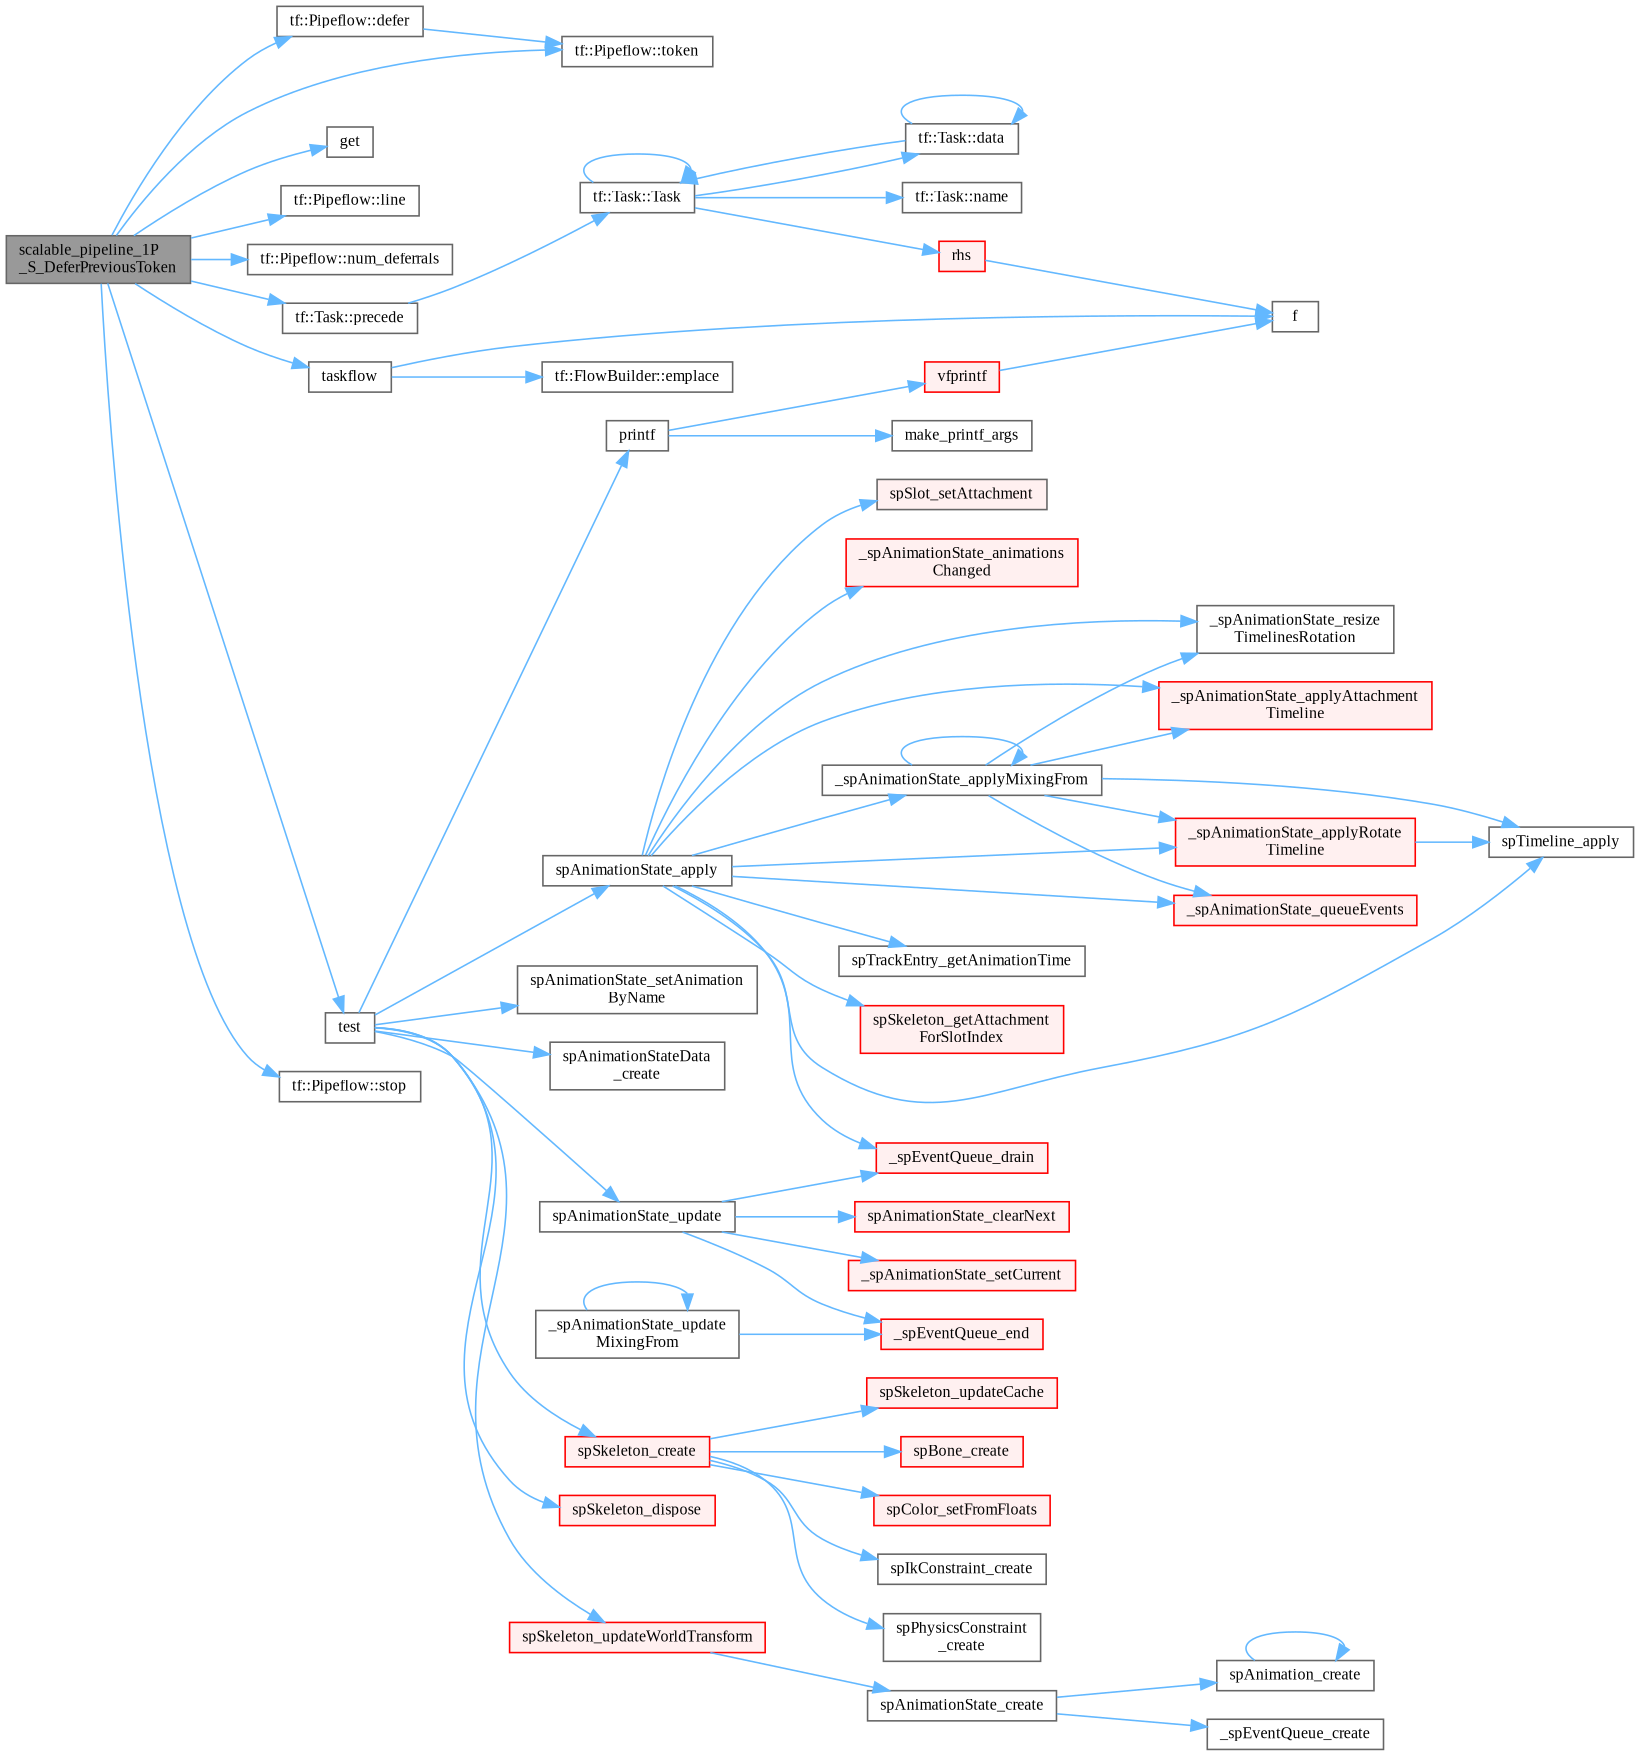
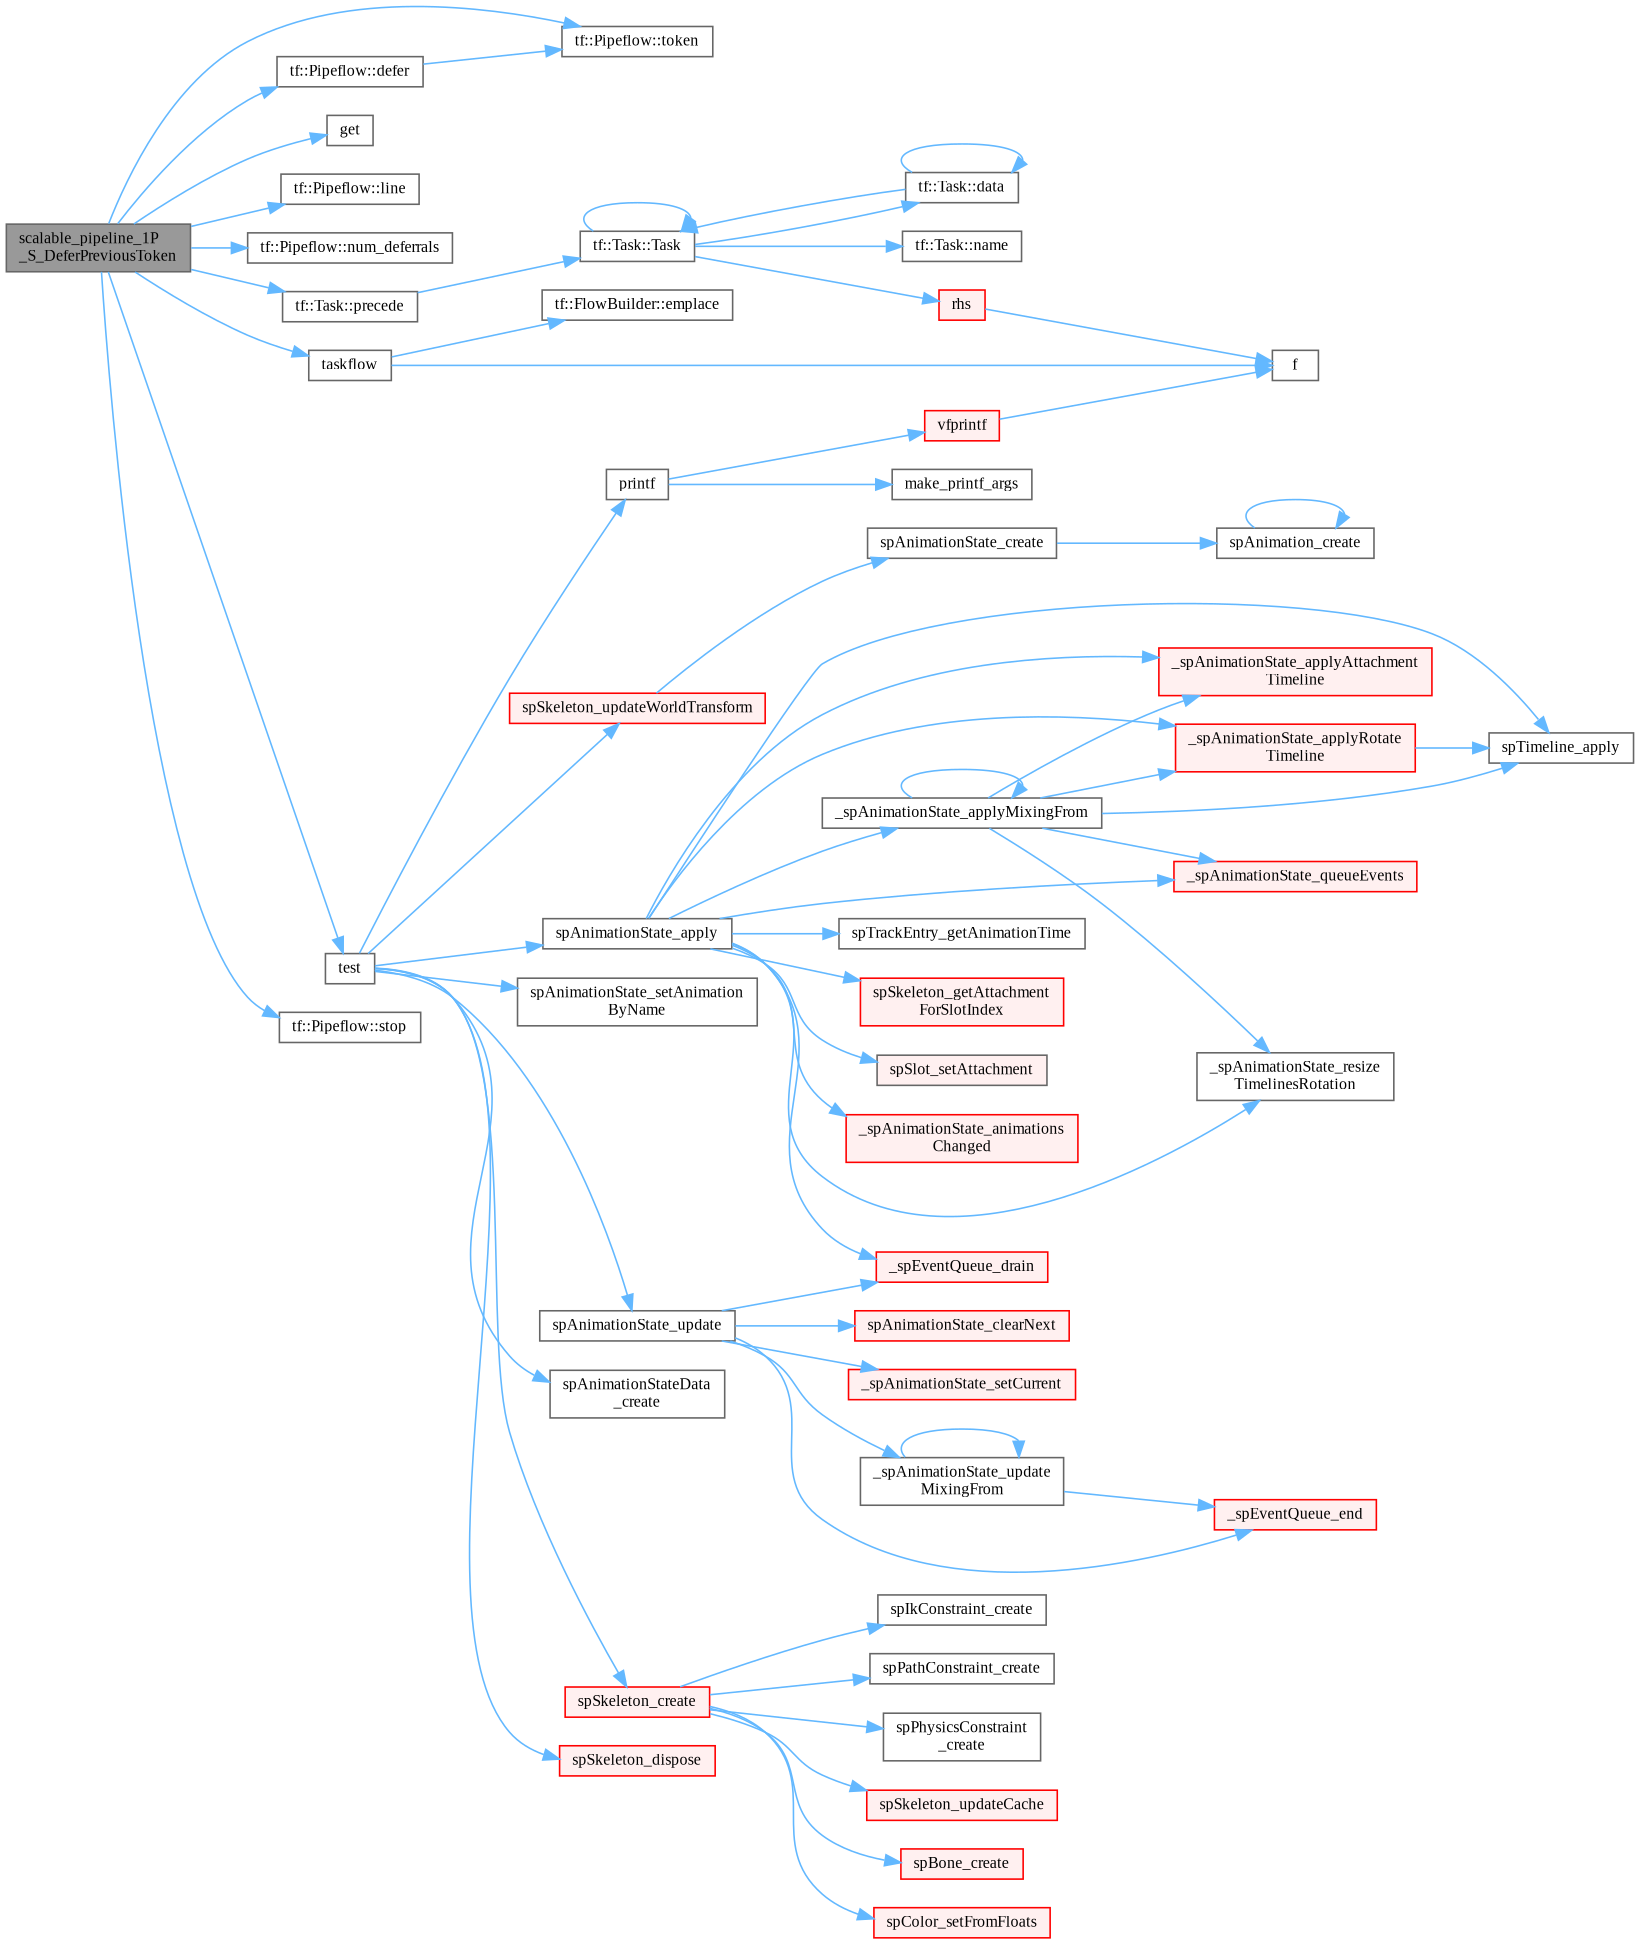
none -> (805, 1398)
none -> (962, 1669)
(1295, 1734) -> none
